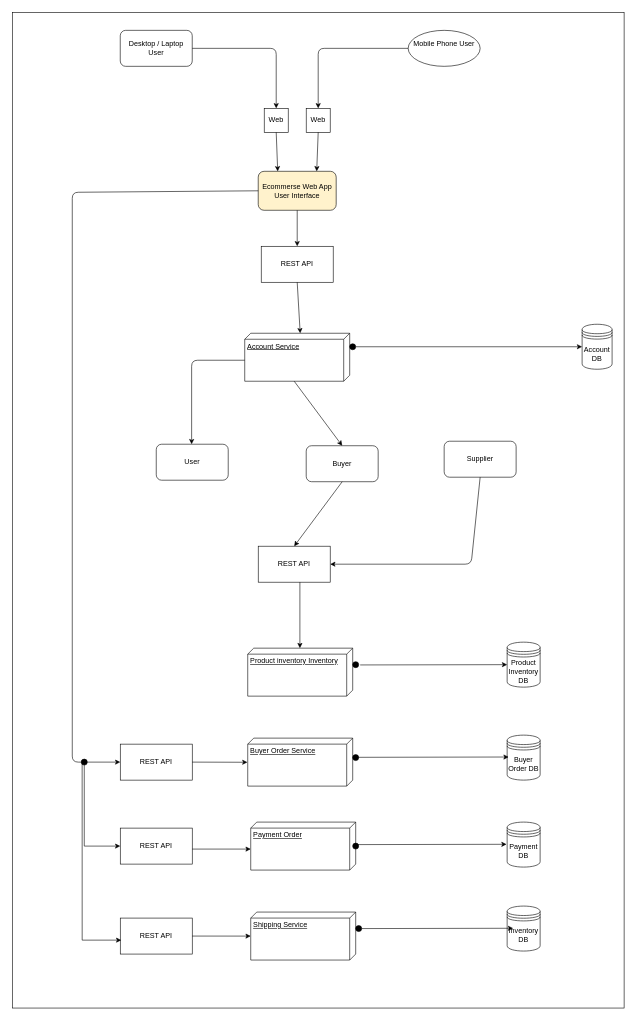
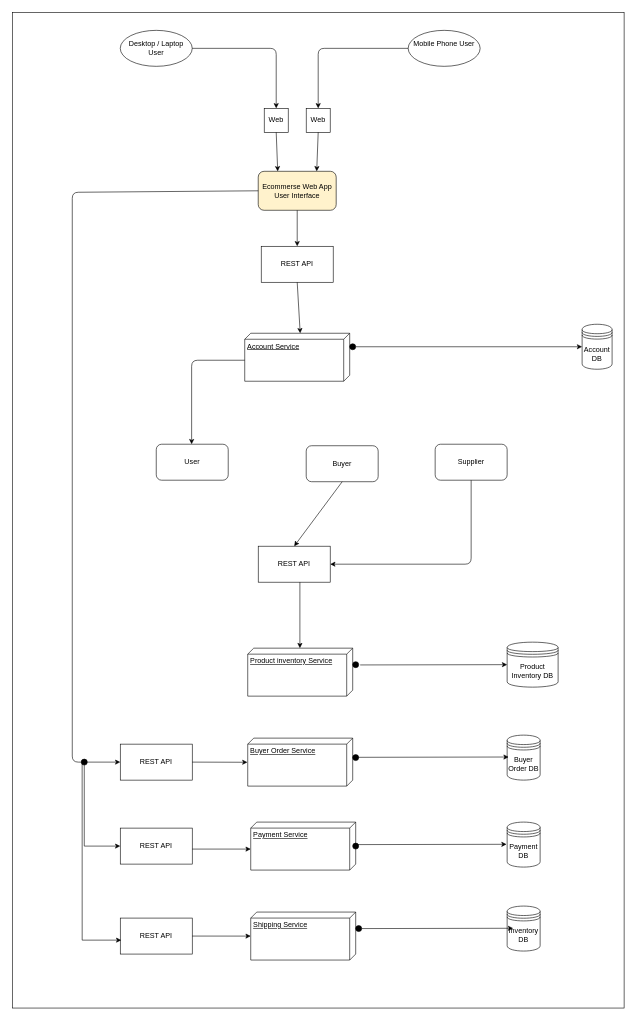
(156, 48) -> (156, 48)
(317, 412) -> none
(480, 459) -> (471, 462)
(302, 662) -> (297, 662)
(524, 665) -> (533, 665)
(279, 836) -> (282, 836)
